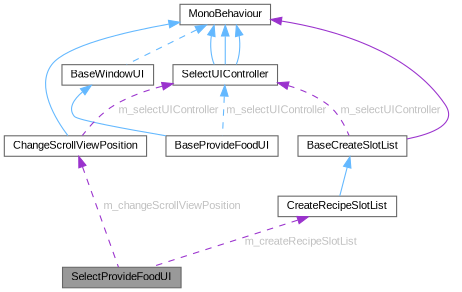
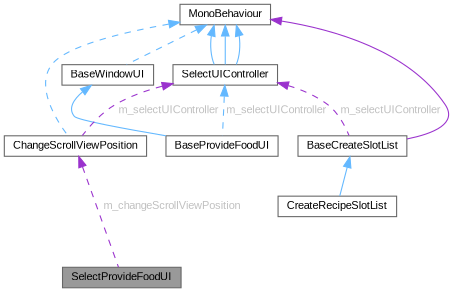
(71, 51) -> (71, 51)
(224, 244) -> none
